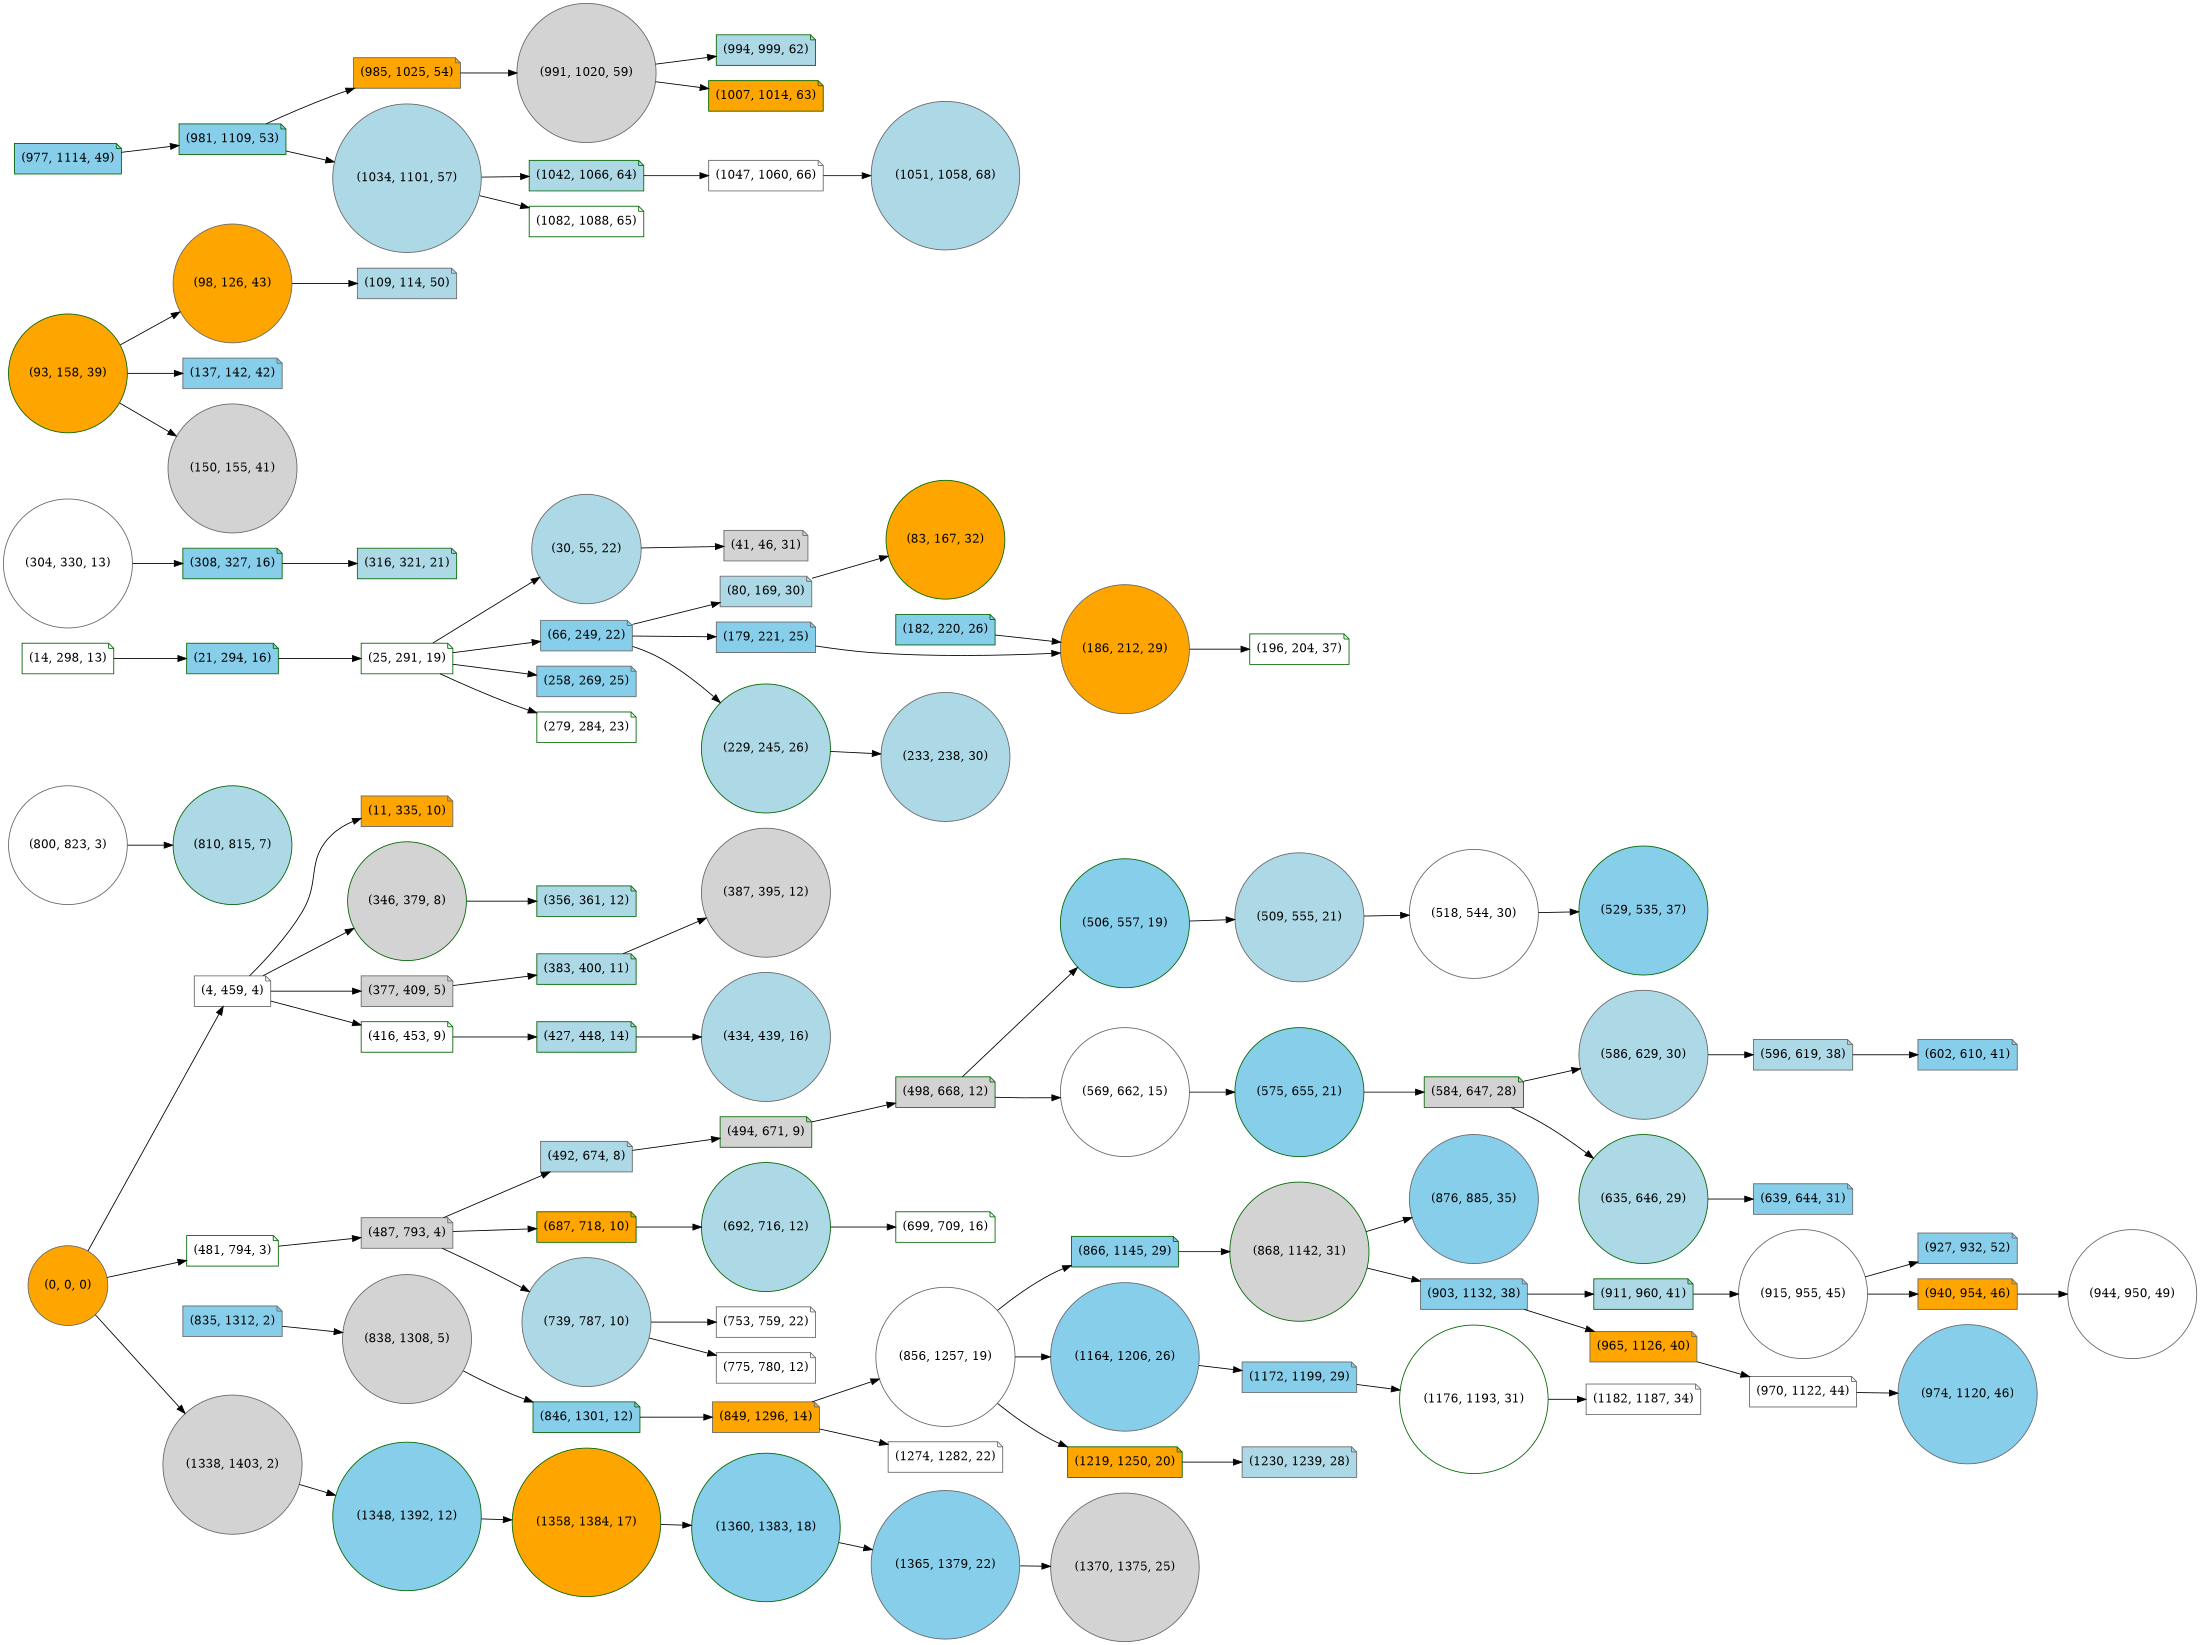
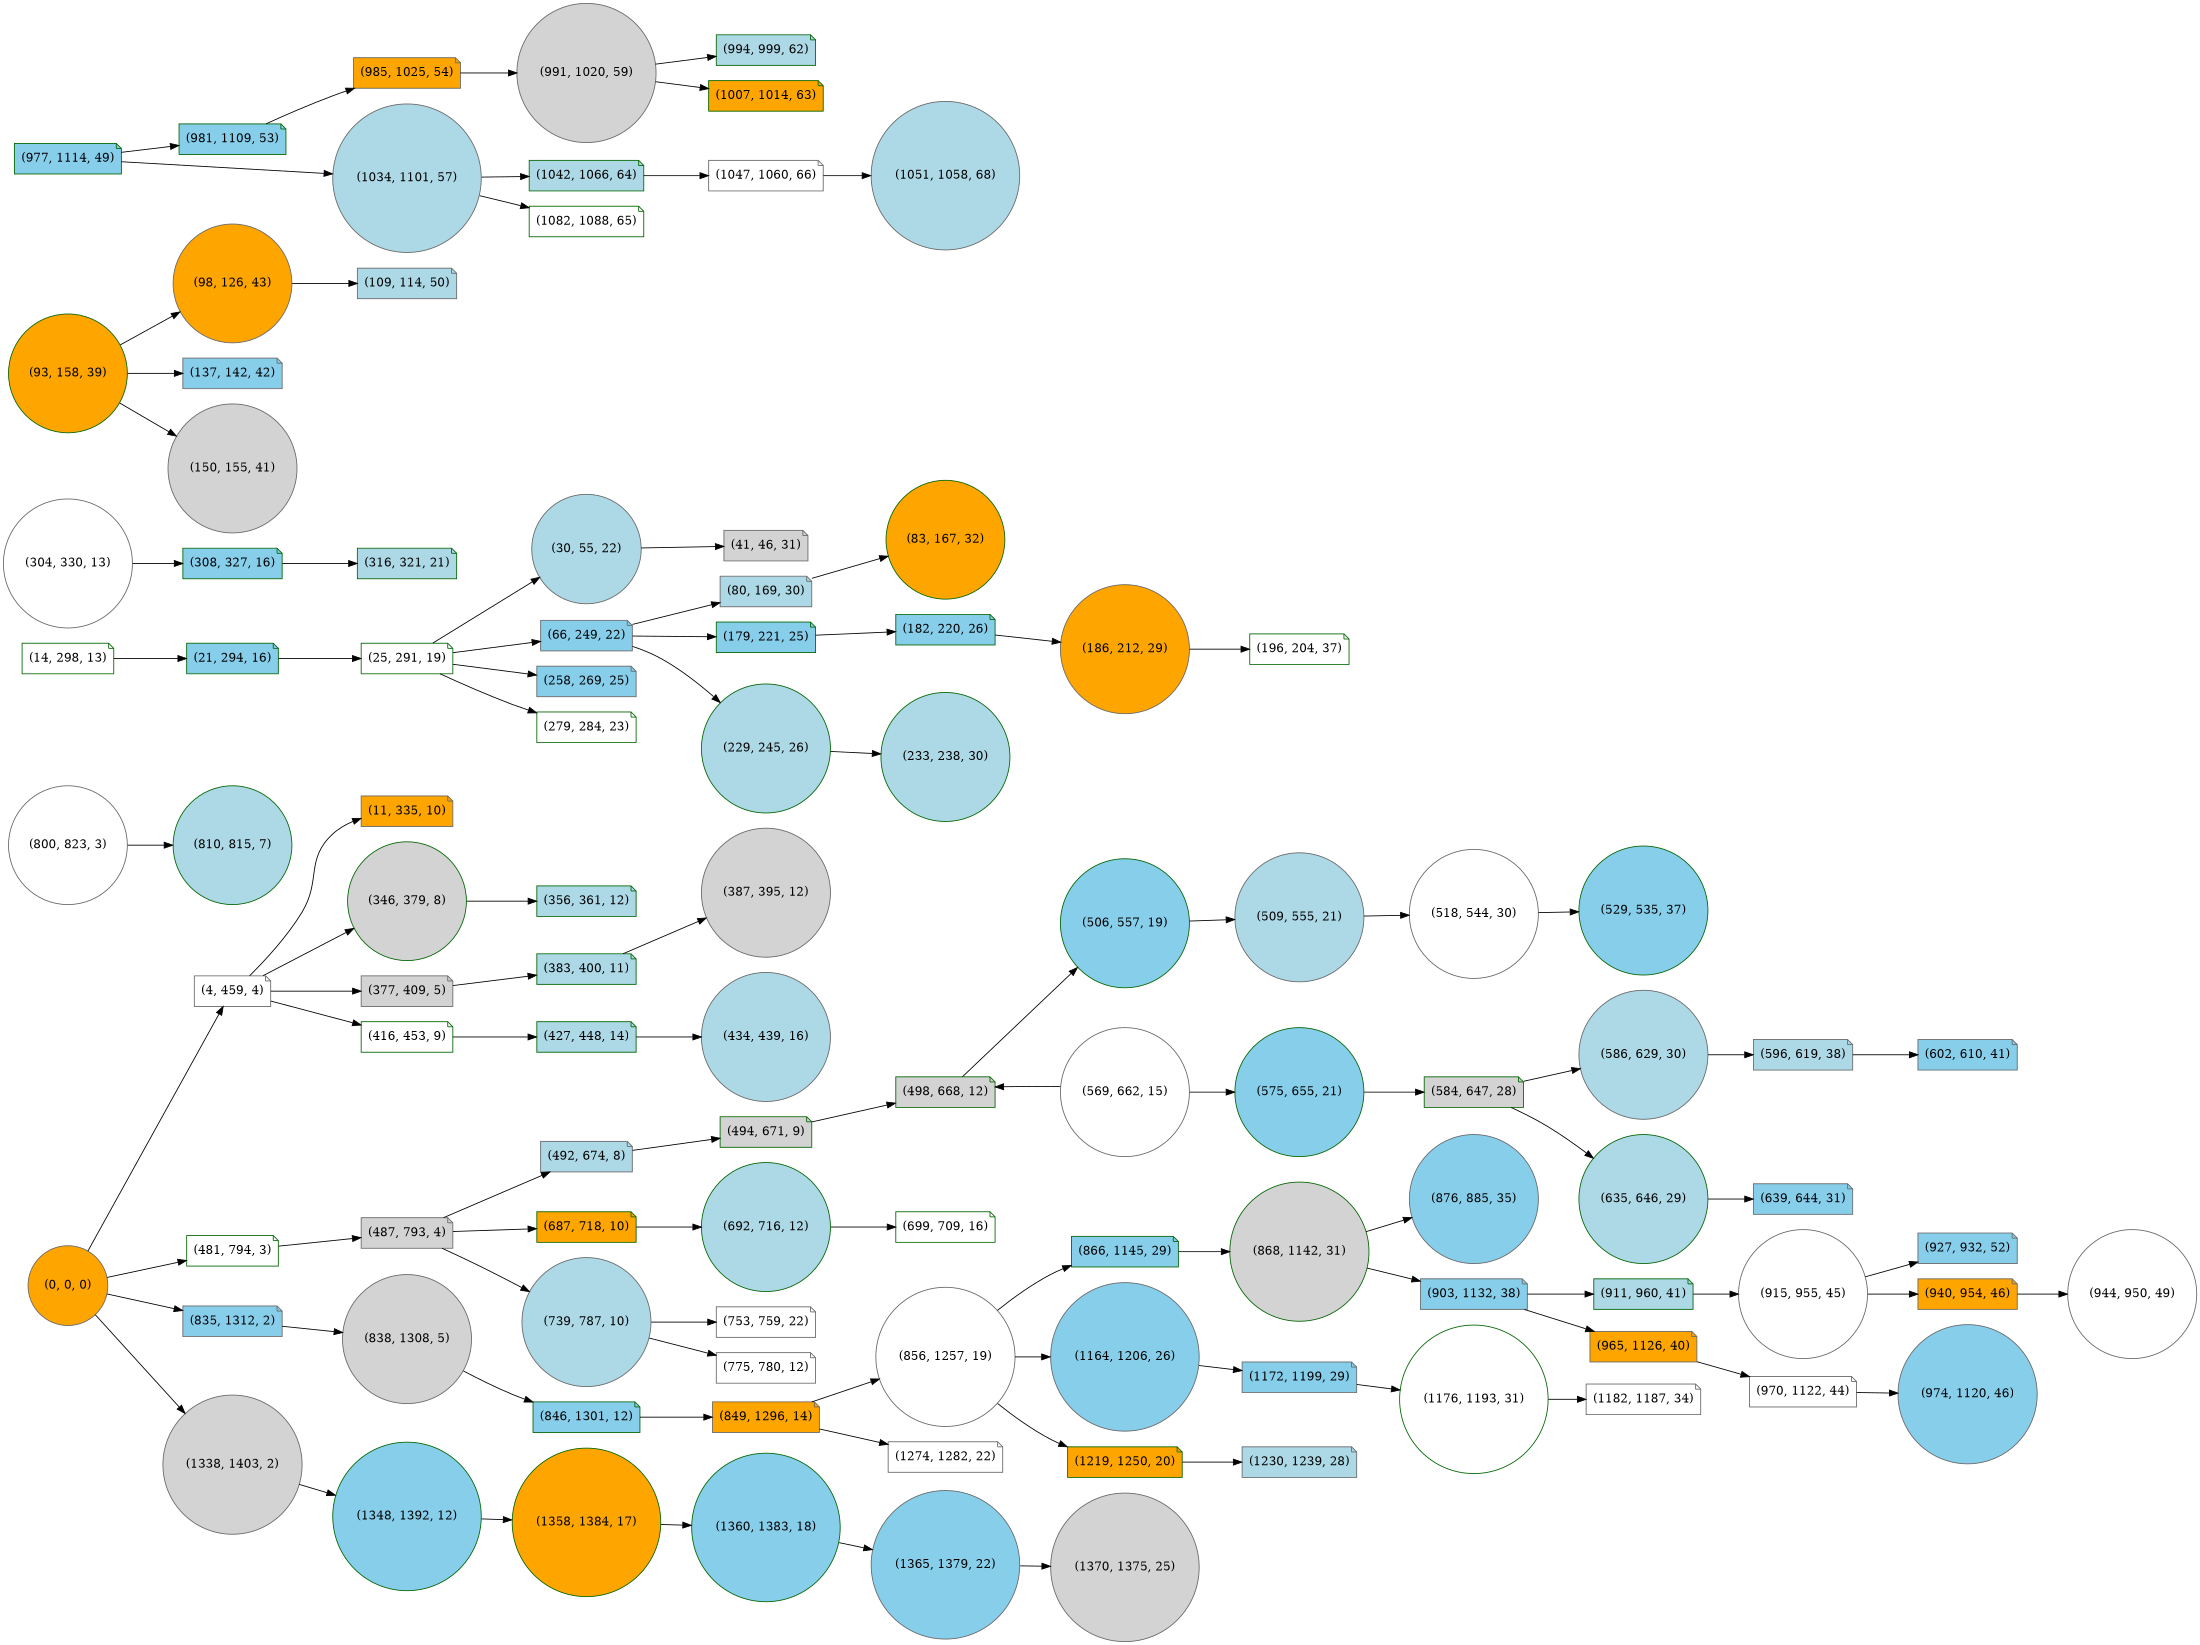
(306, 156) -> (223, 168)
(766, 637) -> (766, 637)
(933, 655) -> (851, 634)
(945, 757) -> (945, 757)
(1023, 1098) -> (1032, 1086)
none -> (141, 1301)
